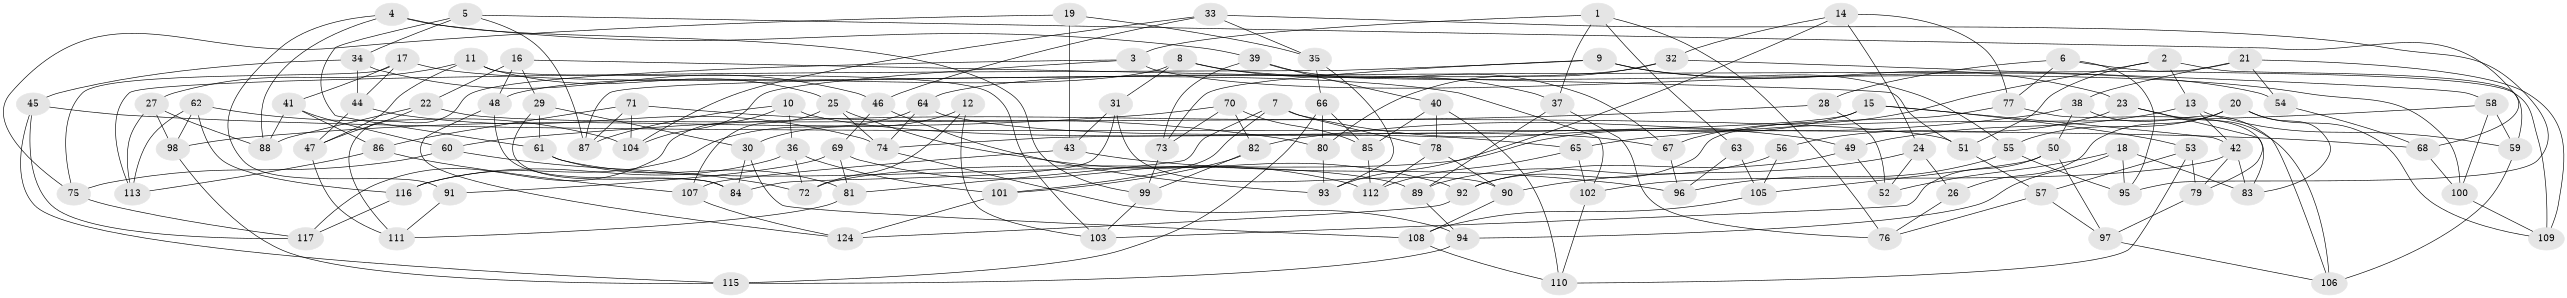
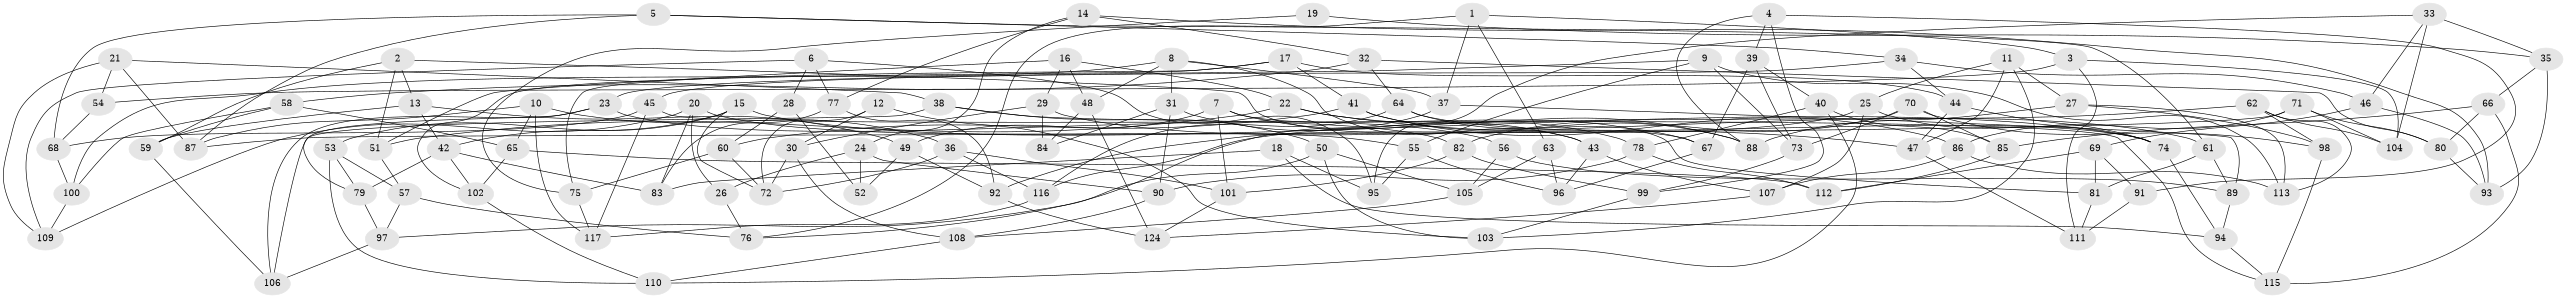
(1070, 84) -> (1321, 107)
(2014, 170) -> none
(742, 172) -> (783, 166)
